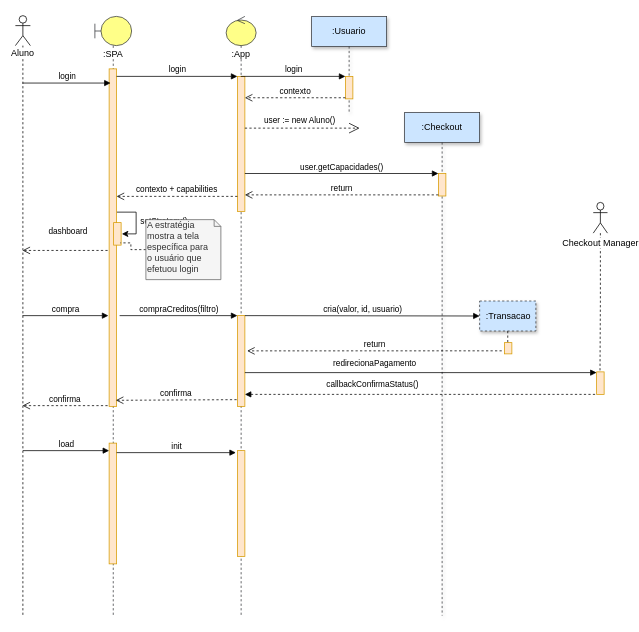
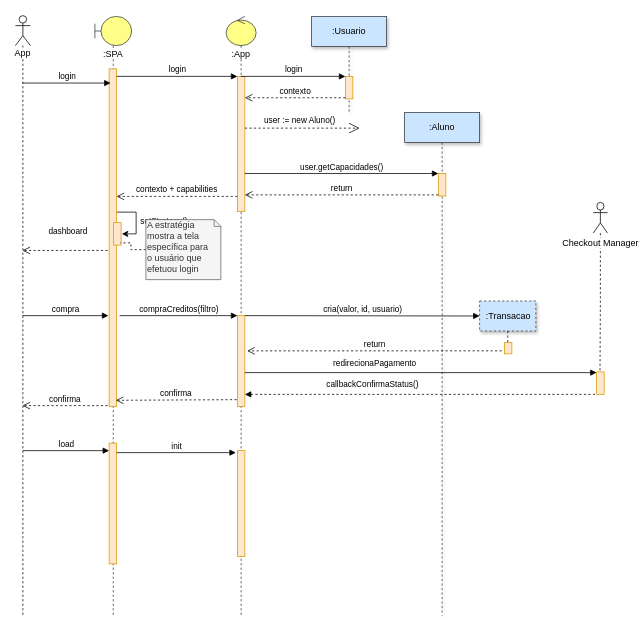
(23, 58) -> (23, 58)
(442, 127) -> (442, 127)
